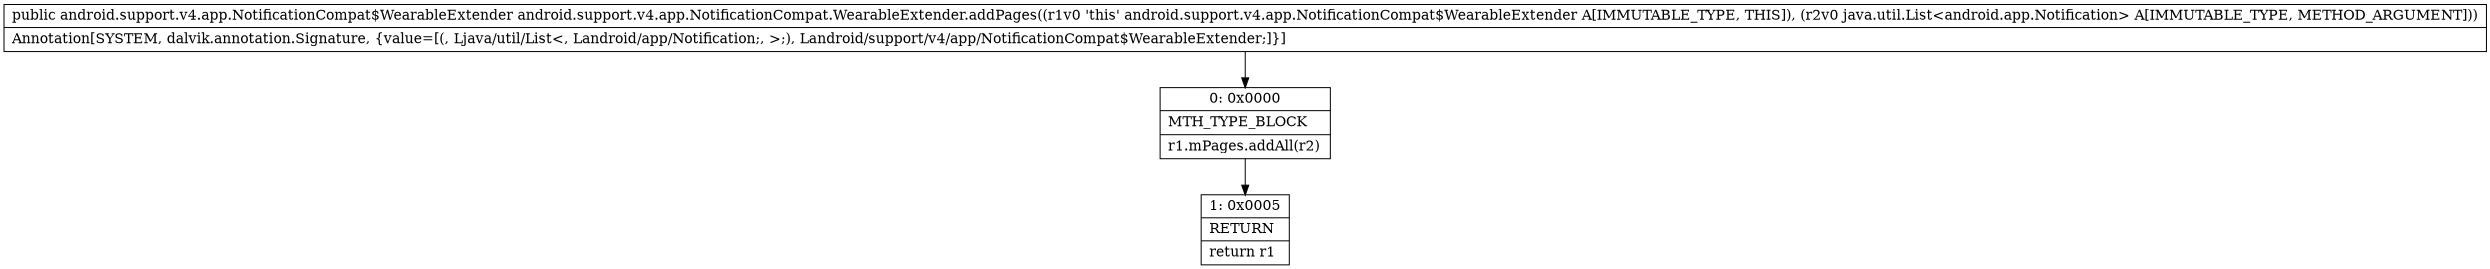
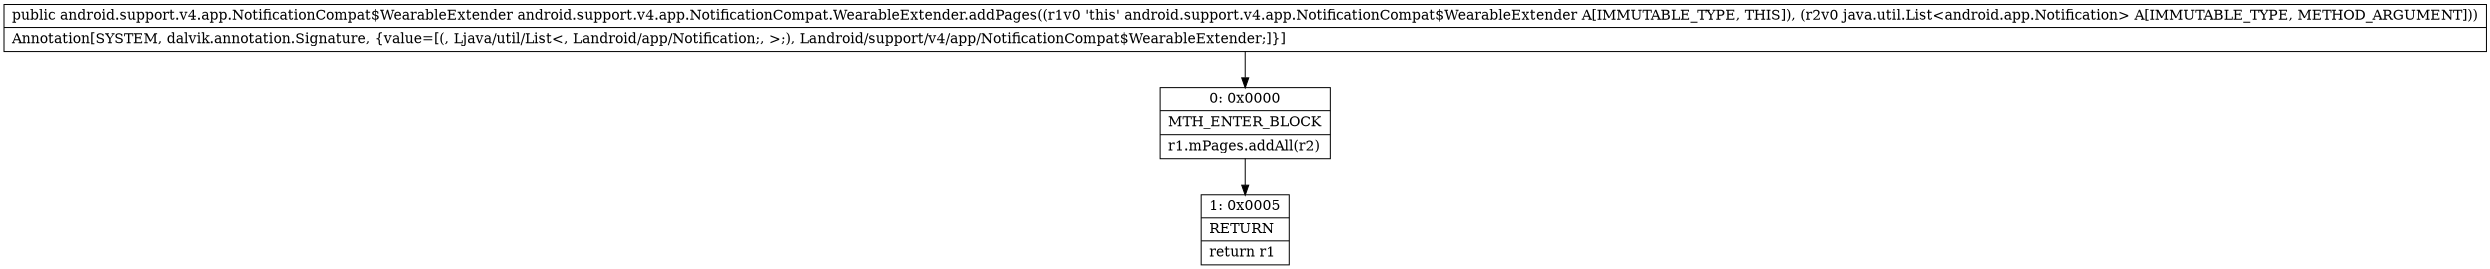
(1238, 122) -> (1245, 122)
